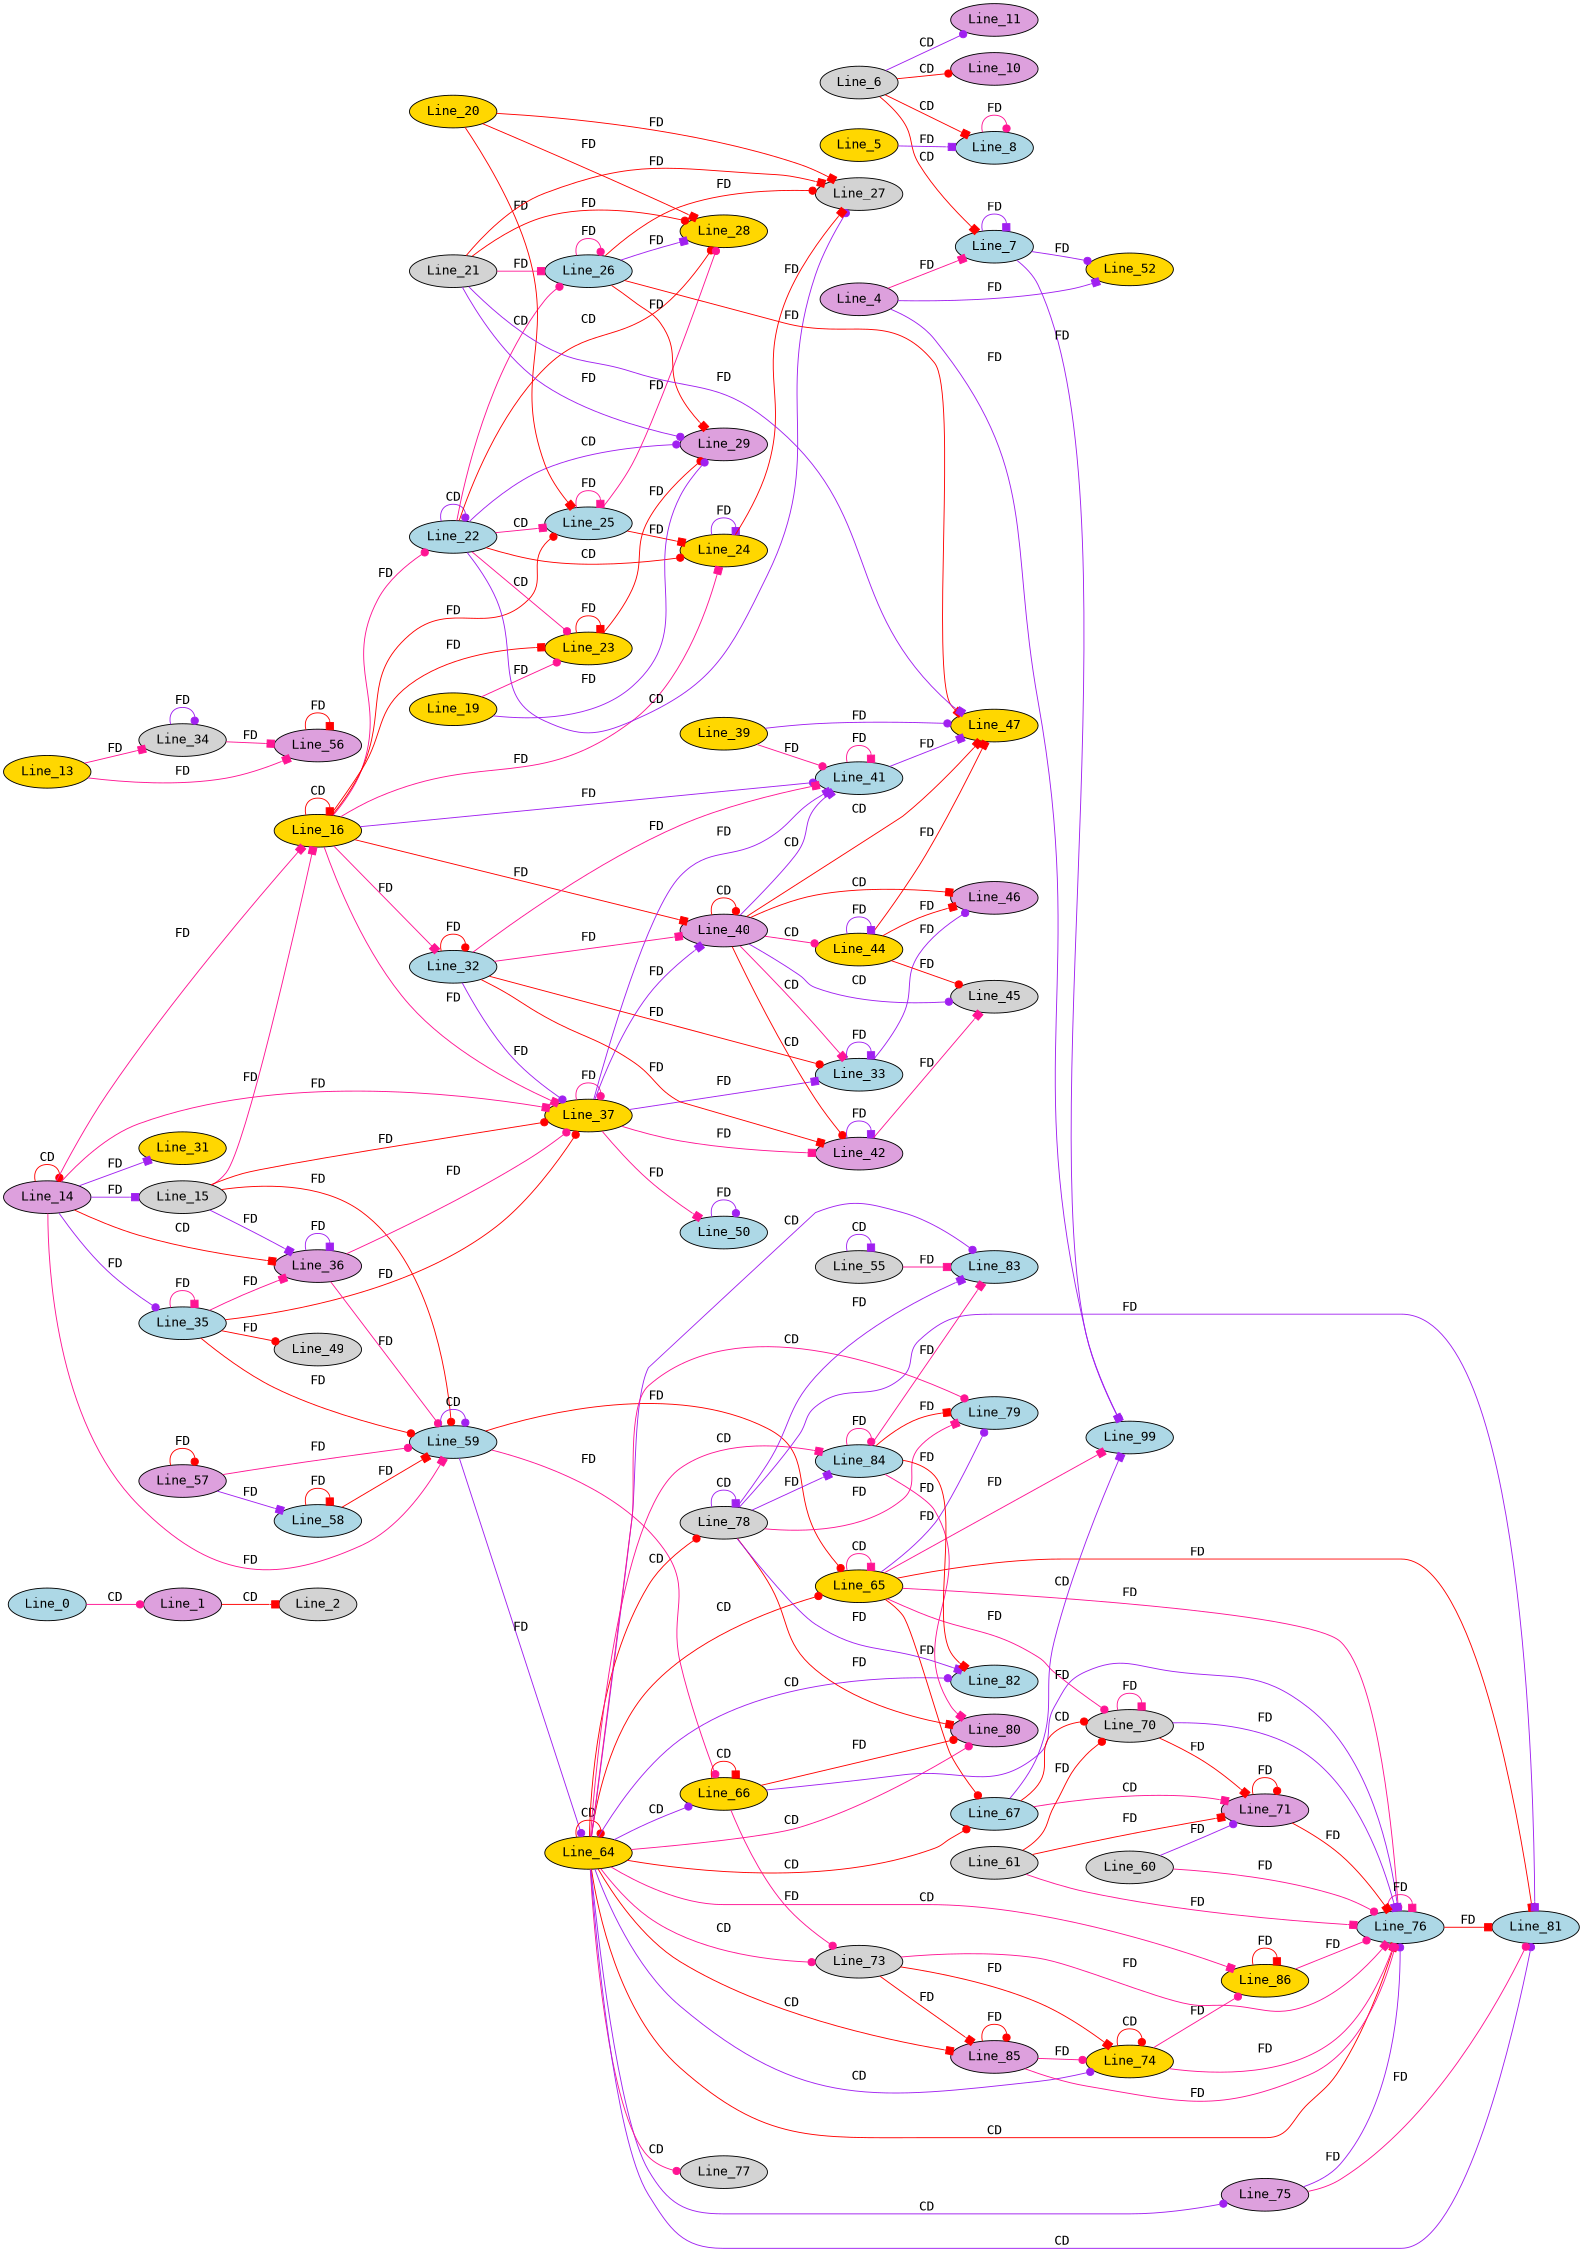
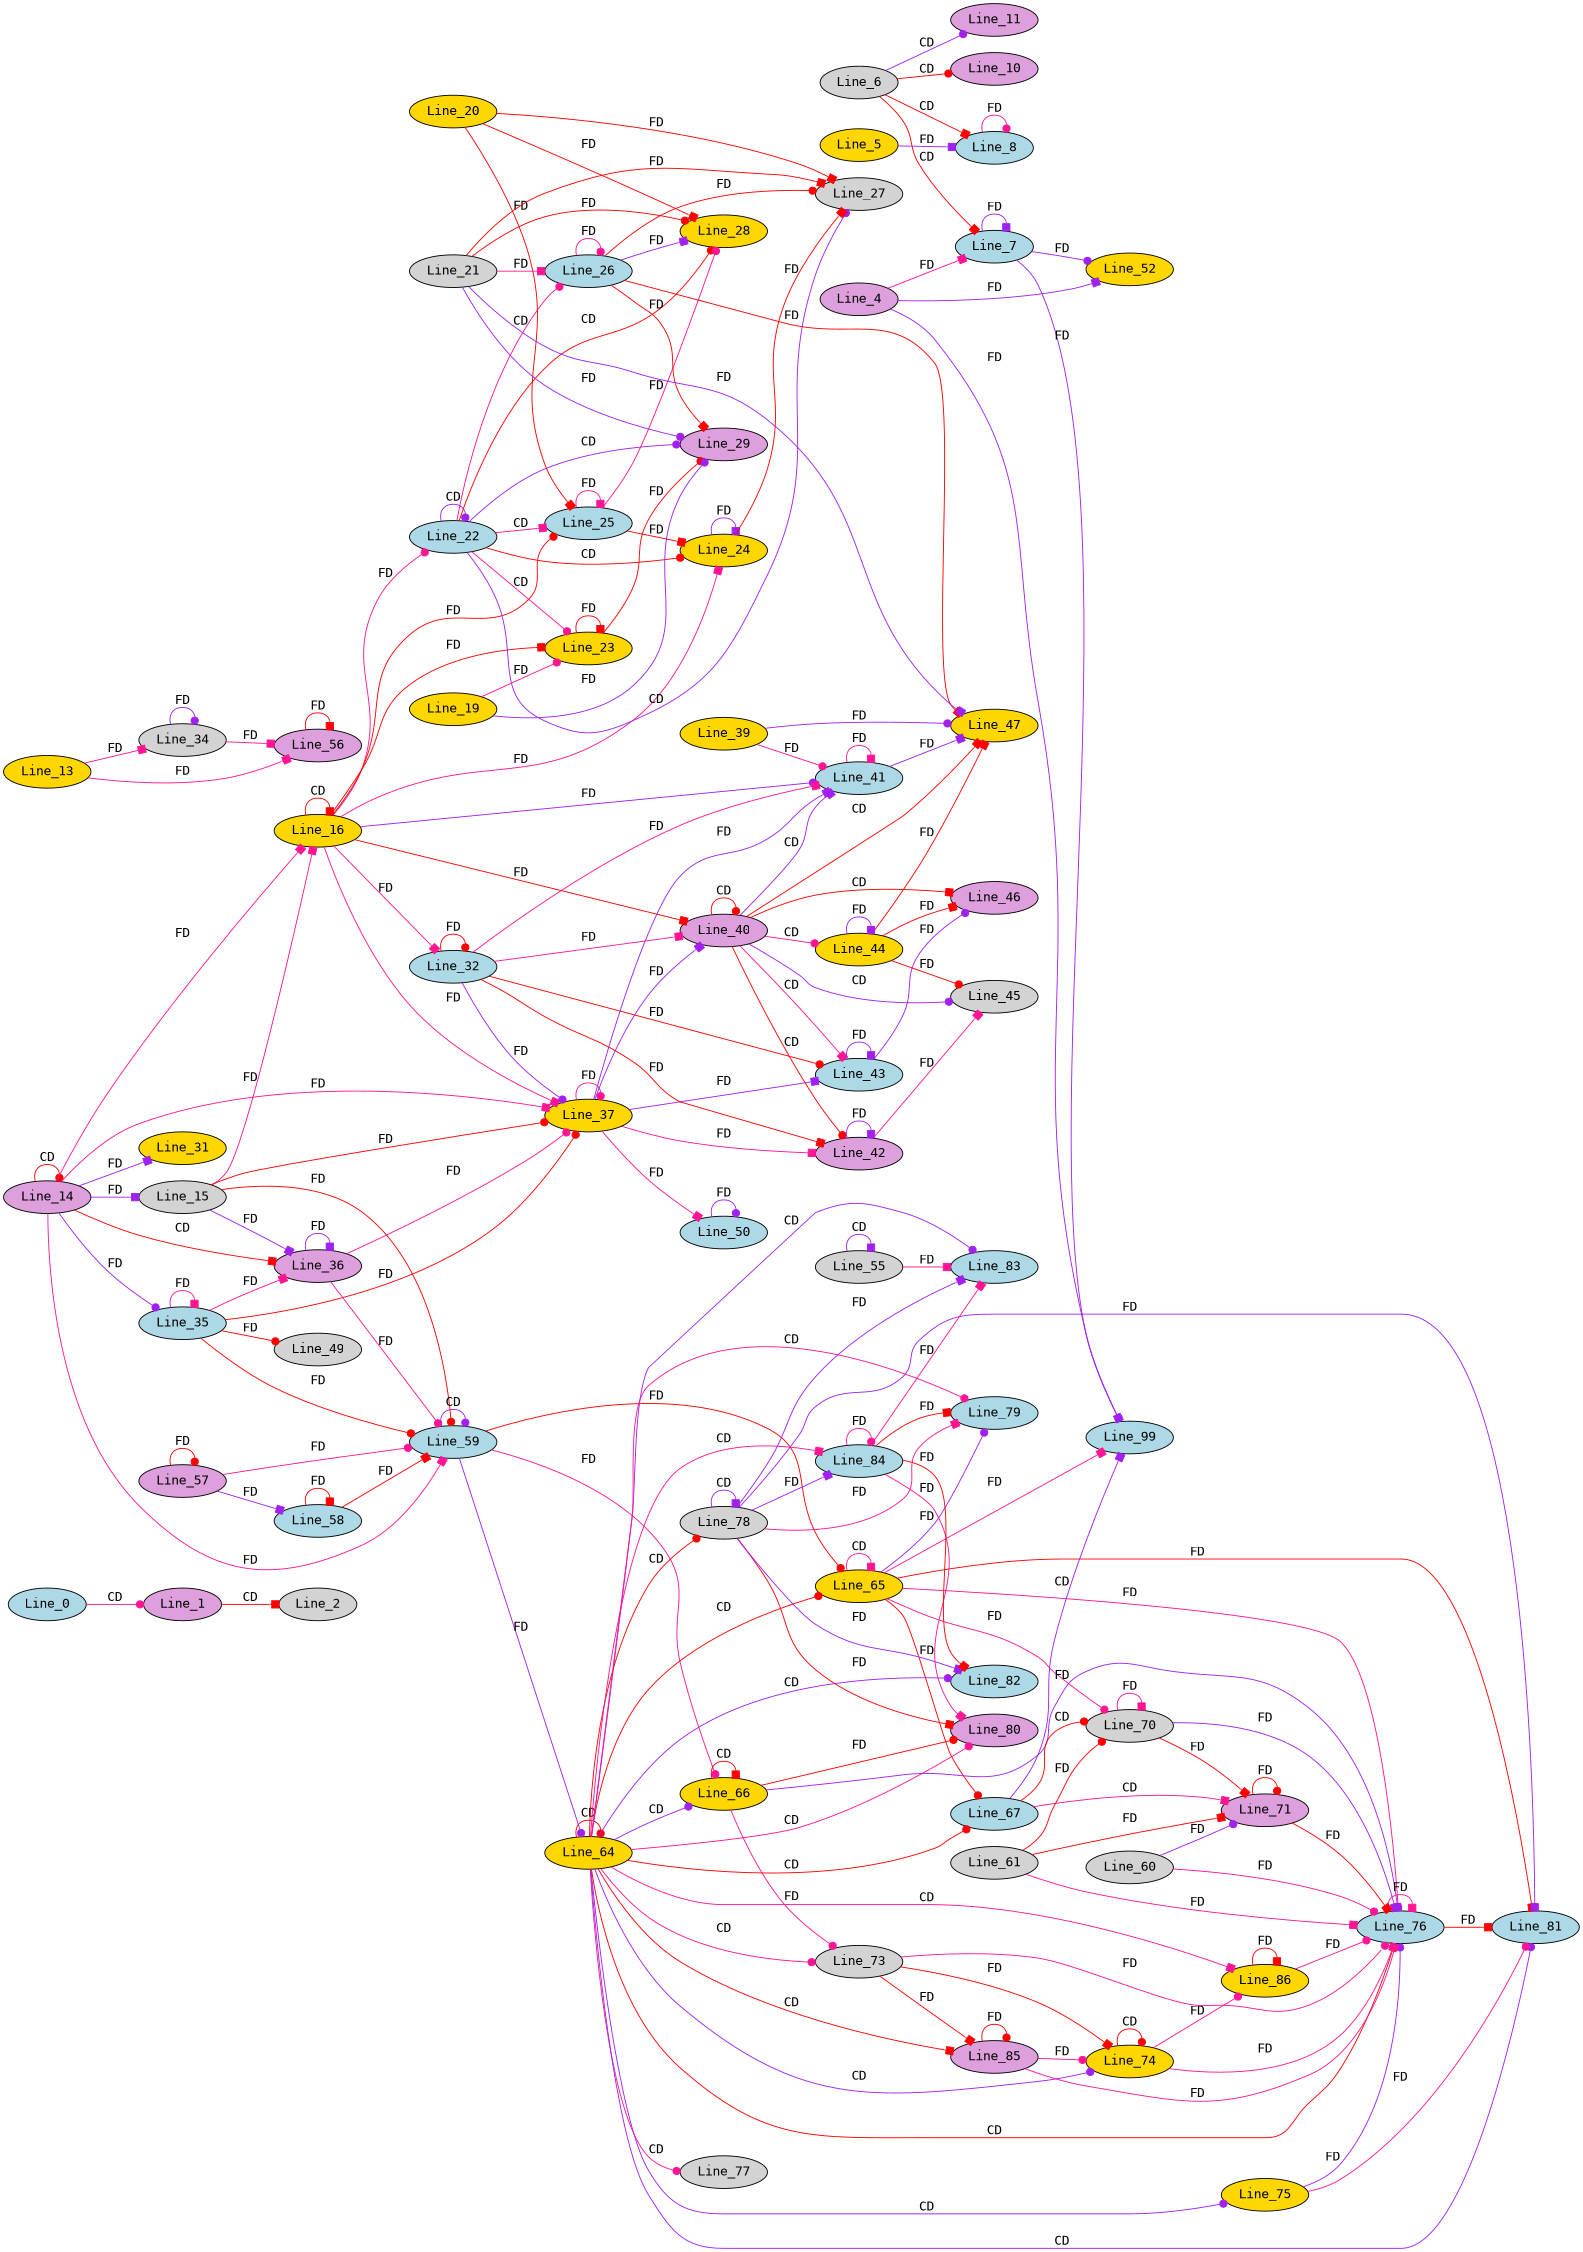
(859, 1075) -> (859, 1075)
(1149, 1993) -> (1149, 1993)
(1265, 2195) -> (1265, 2195)
